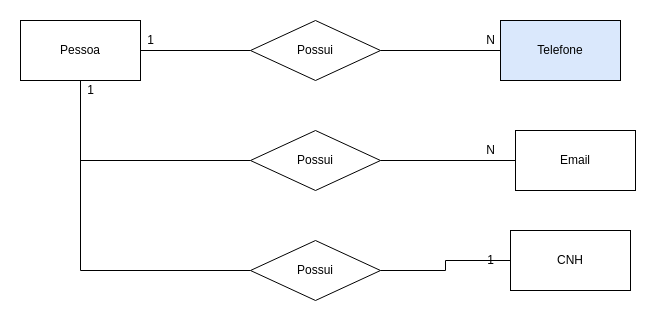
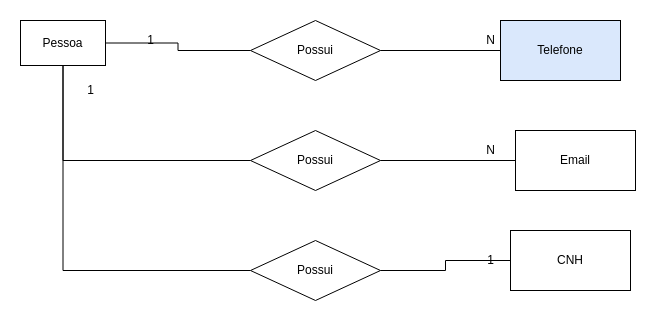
(81, 51) -> (63, 43)
